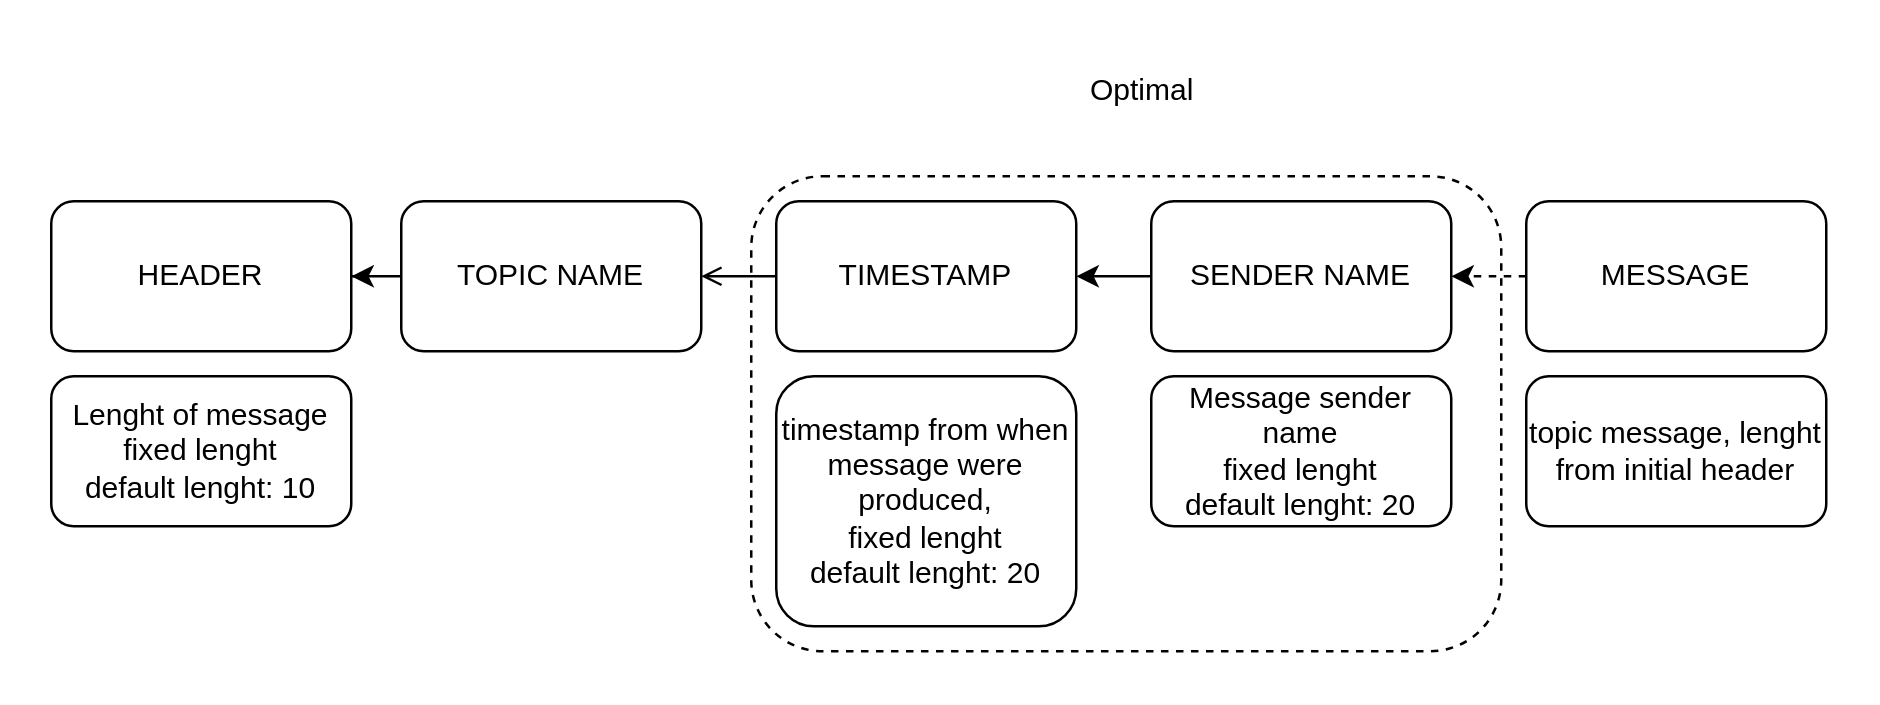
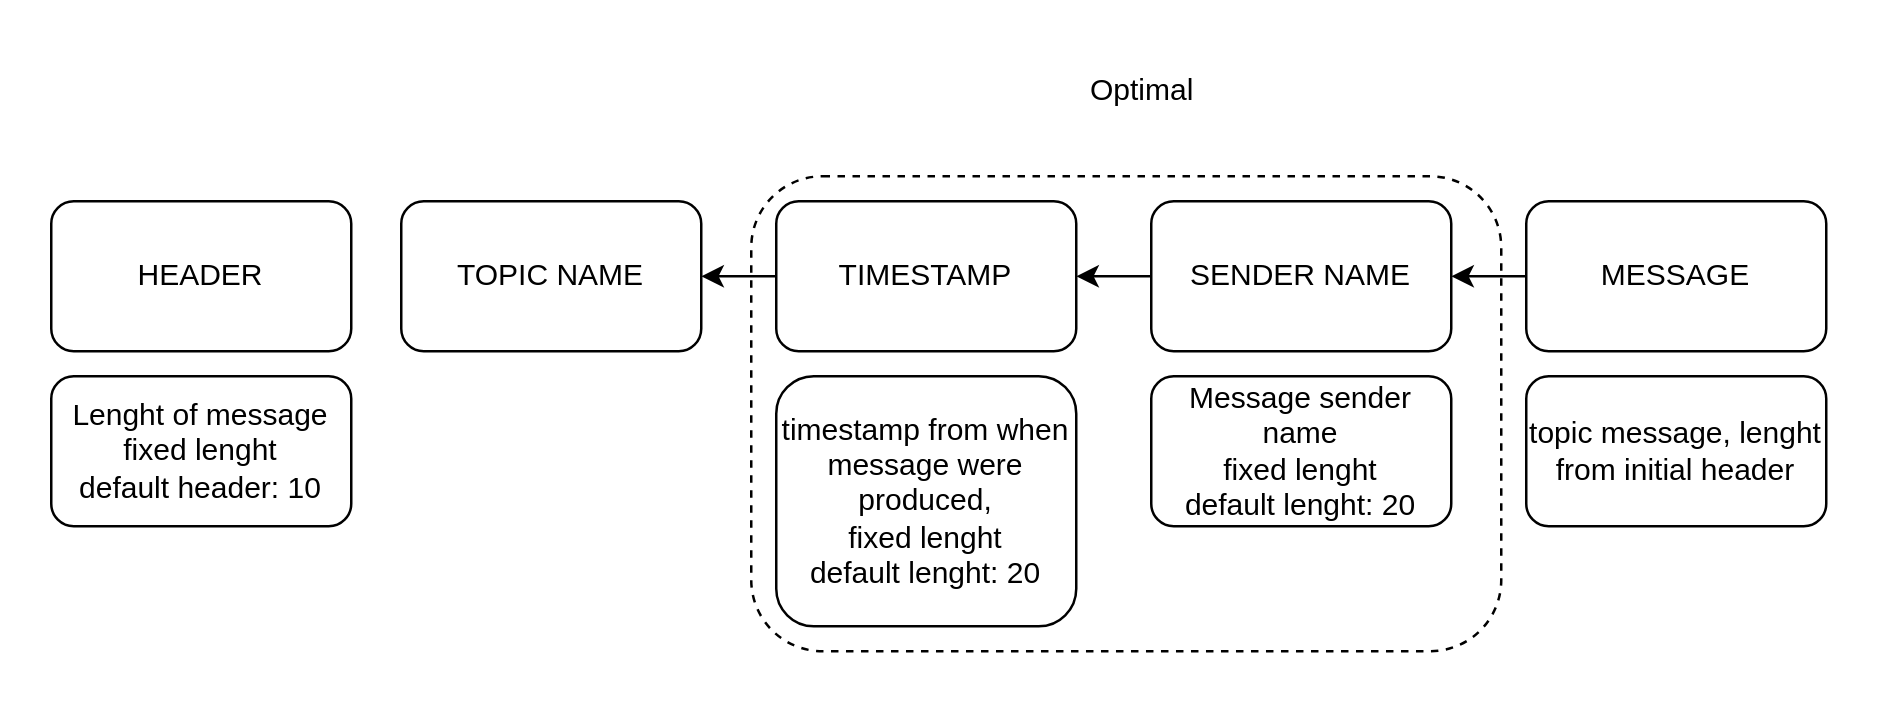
(368, 276) -> none
(715, 276) -> (719, 276)
(1494, 276) -> (1494, 276)
(201, 451) -> (201, 451)
